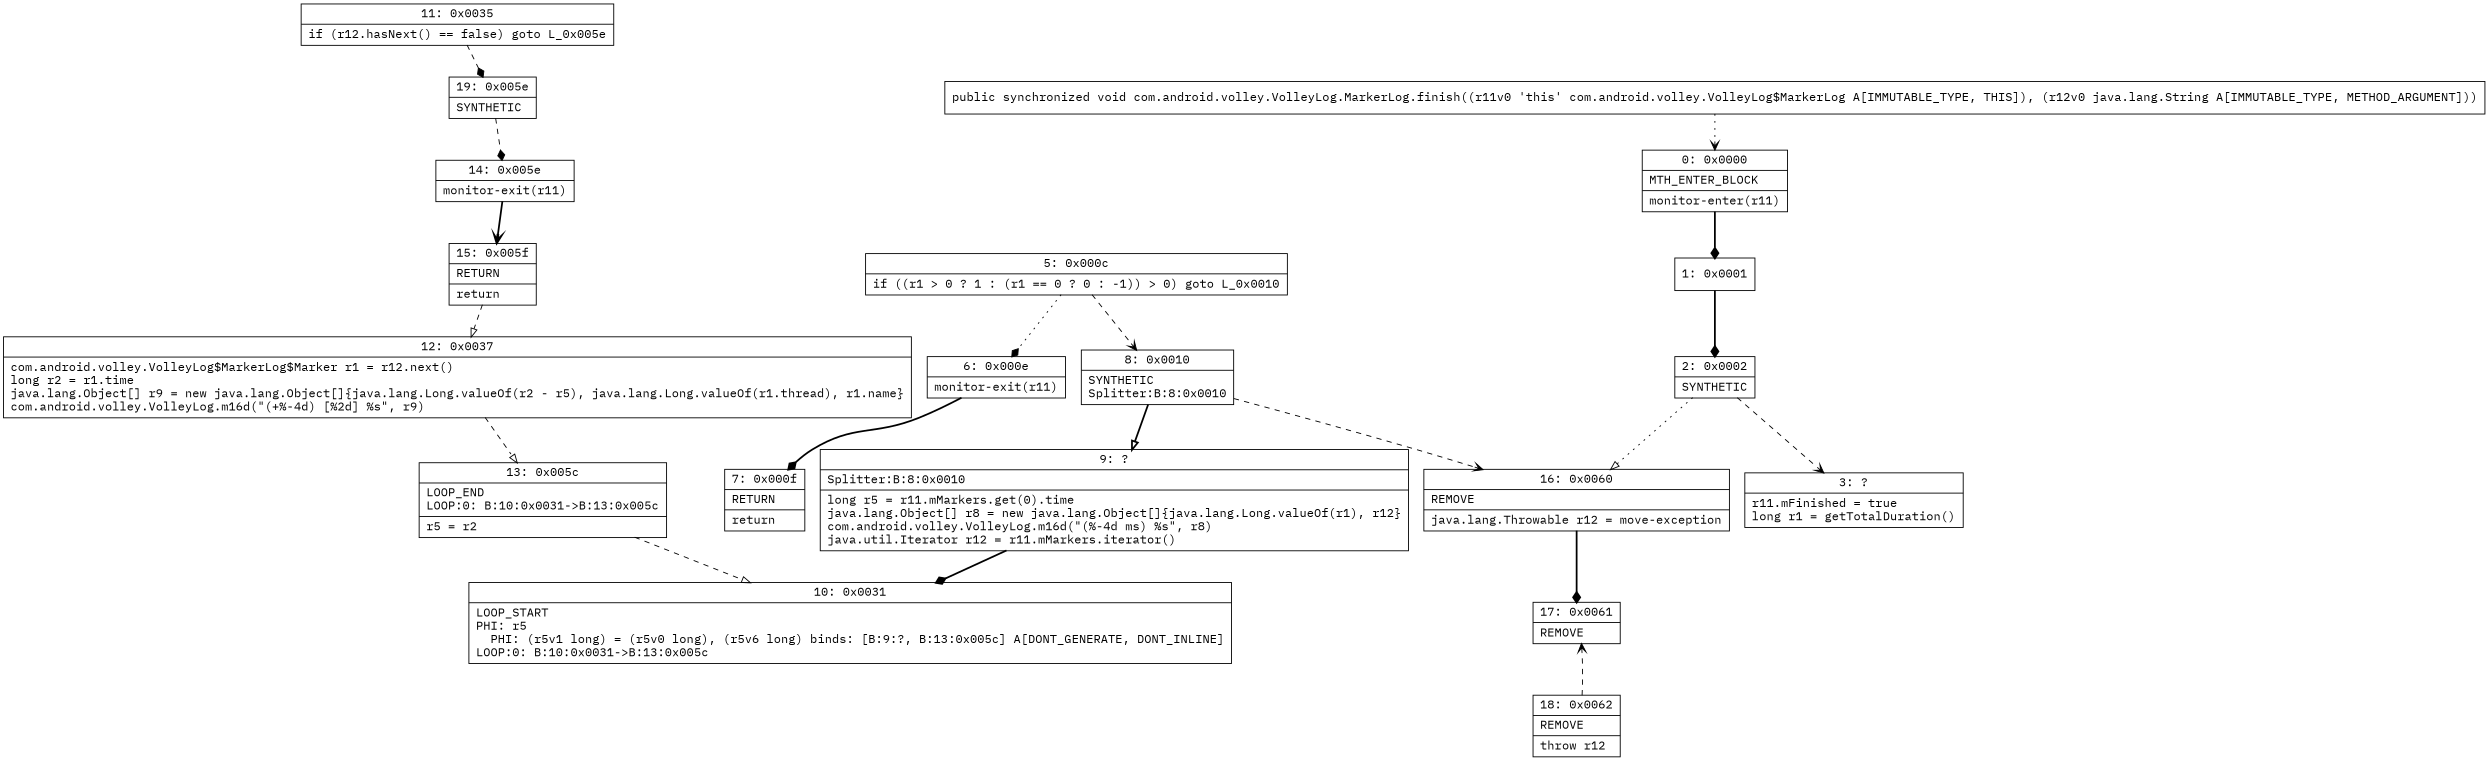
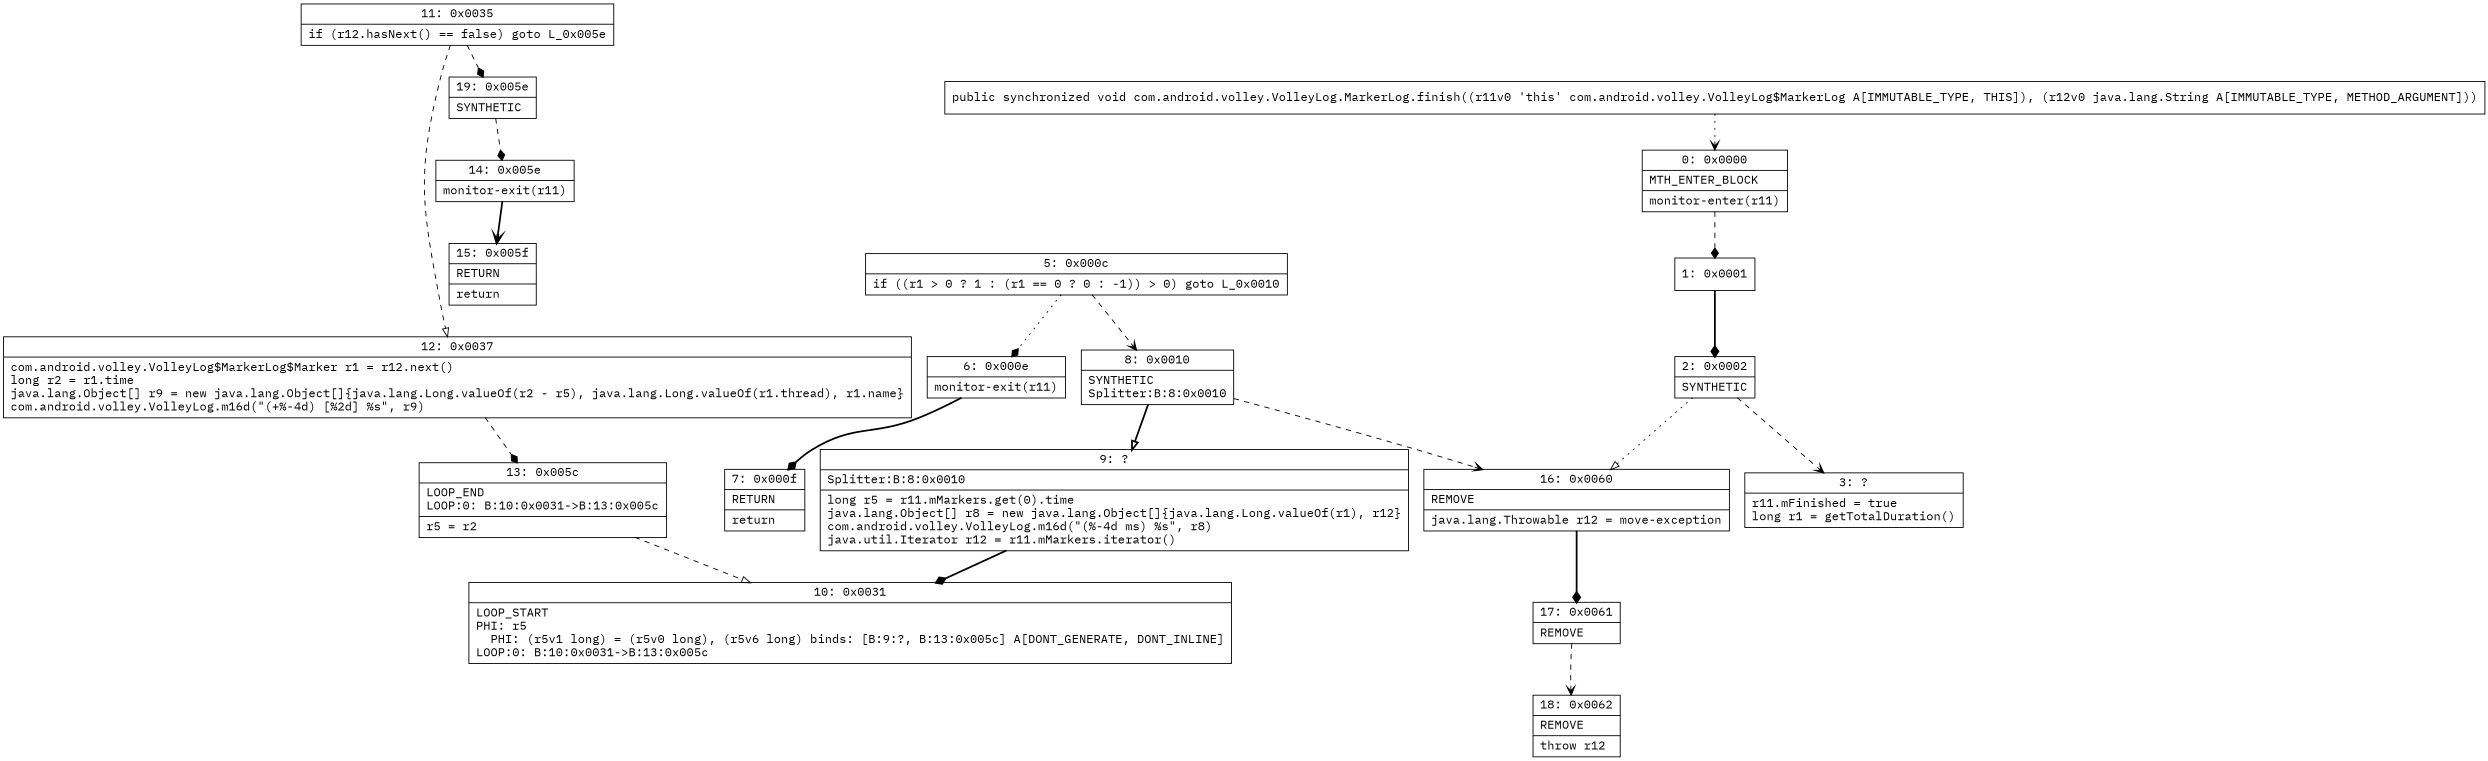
(1715, 230) -> (1715, 230)
(478, 317) -> (425, 186)
(498, 436) -> (498, 436)
(1583, 674) -> (1571, 665)
